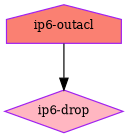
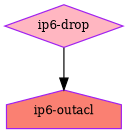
(64, 61) -> (64, 63)
